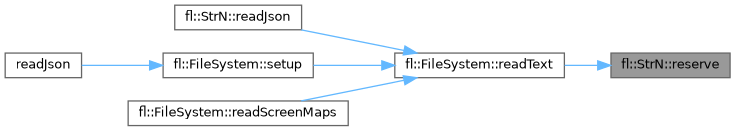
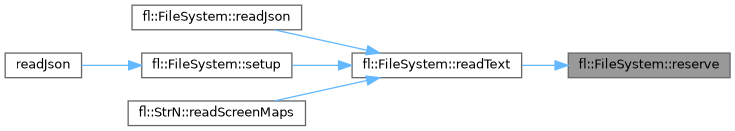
(238, 17) -> (217, 17)
(671, 65) -> (649, 65)
(238, 113) -> (217, 113)
